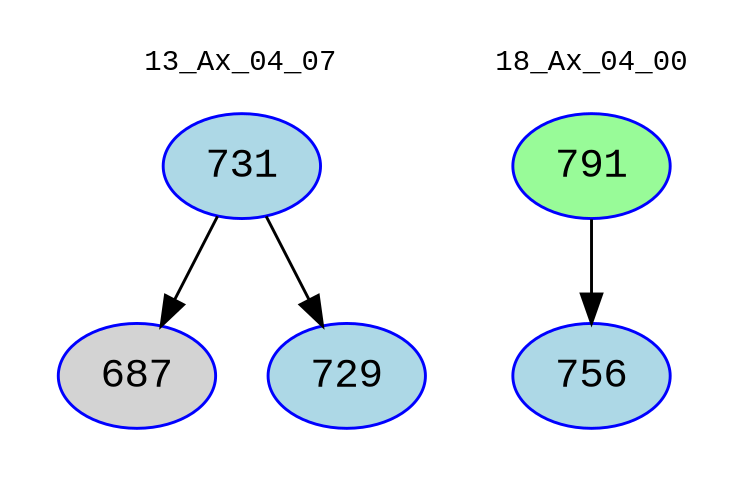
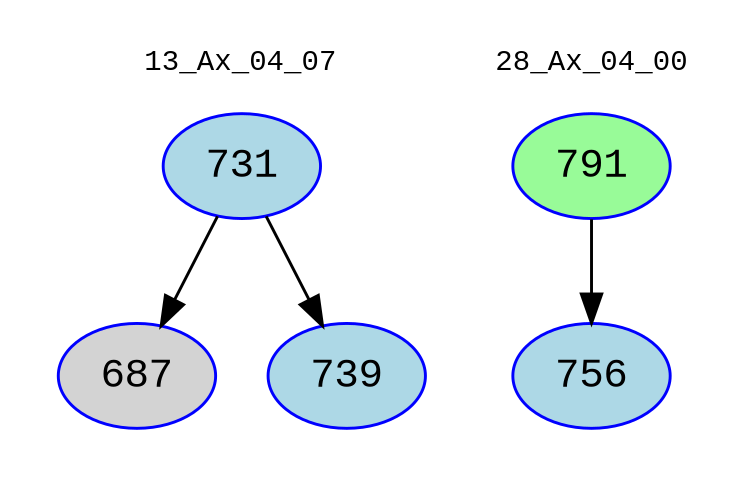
(593, 63) -> (593, 63)
(347, 376) -> (347, 376)
